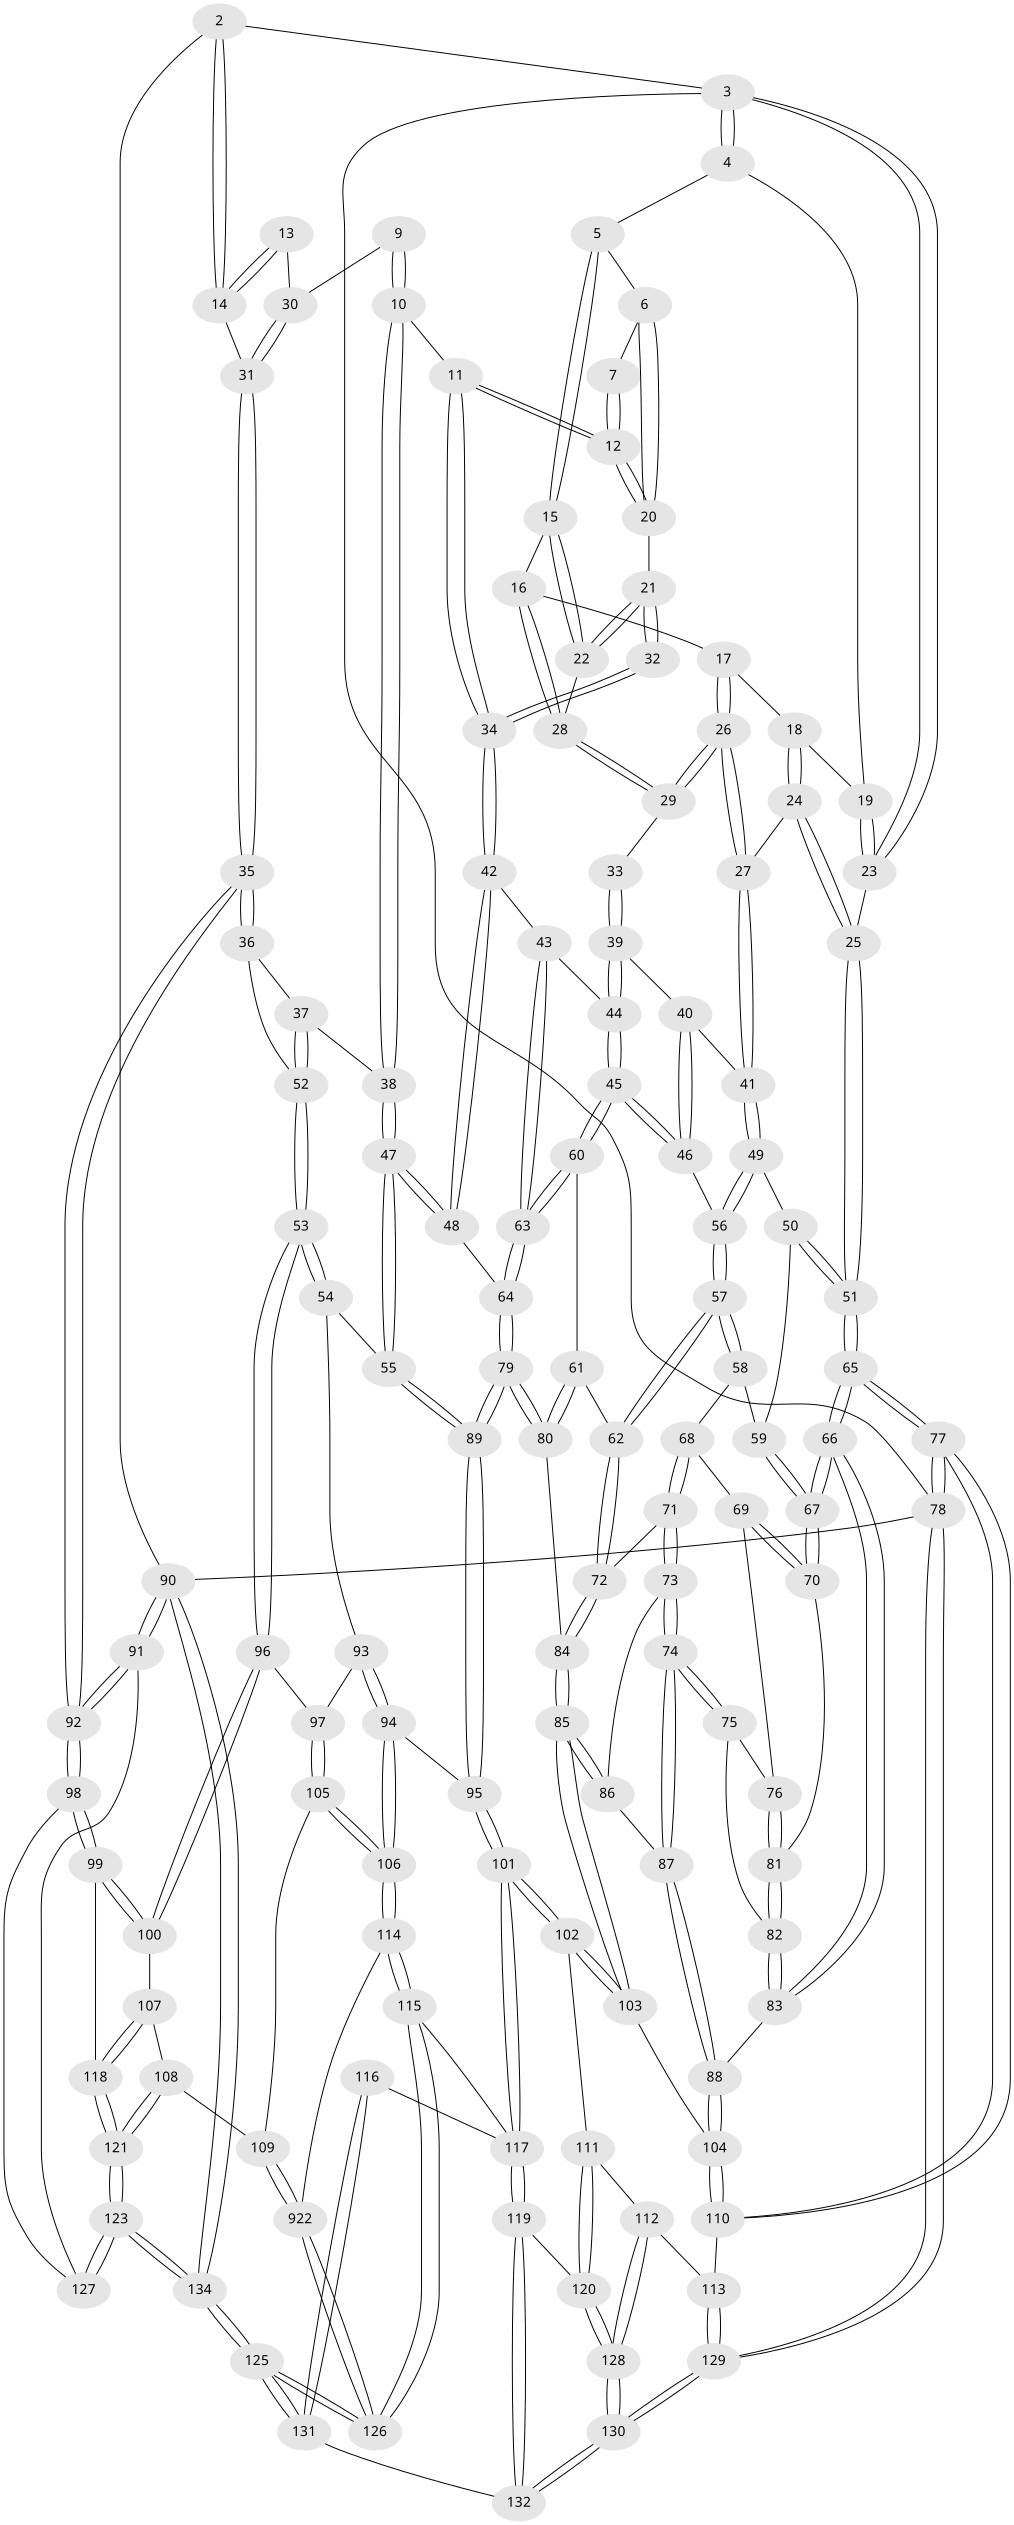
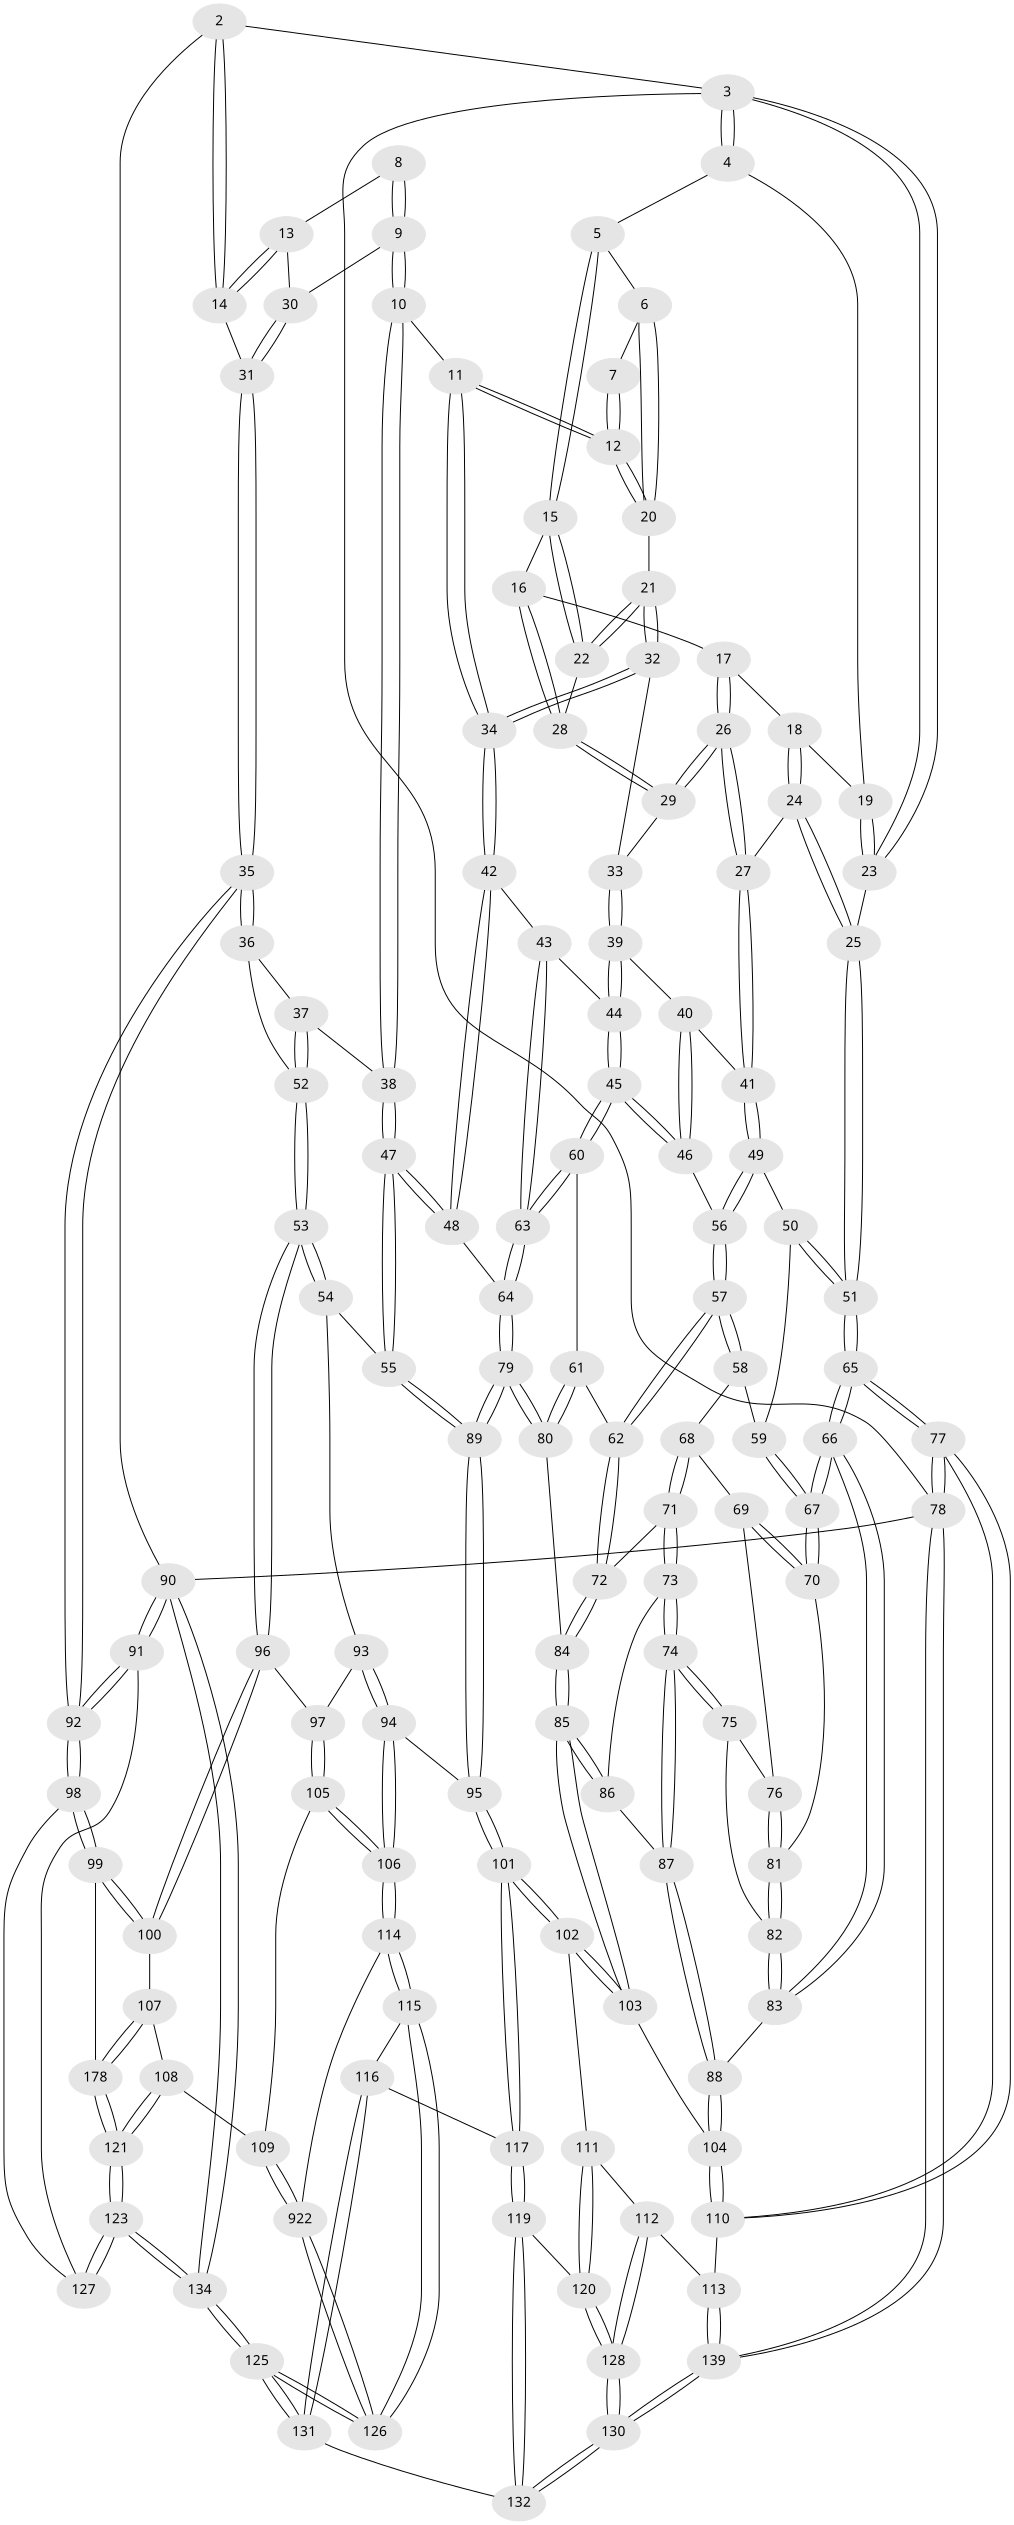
none -> (399, 163)
none -> (634, 766)
(466, 2077) -> (388, 2042)
(96, 2078) -> (96, 2078)
(714, 2361) -> (714, 2361)
